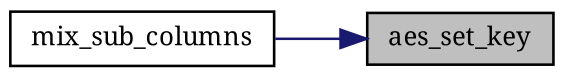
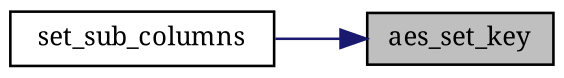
(142, 39) -> (142, 39)
